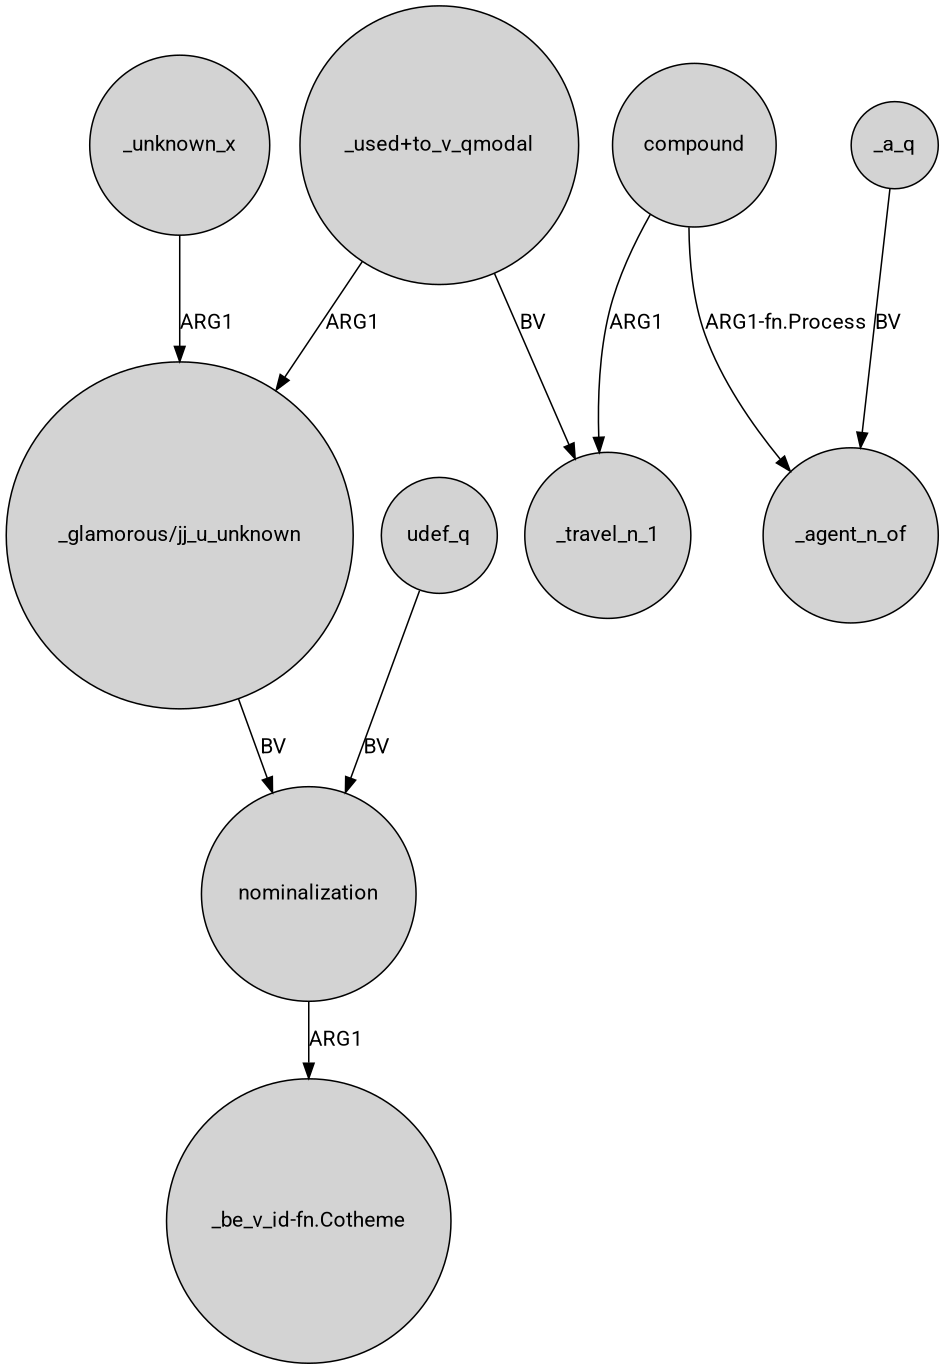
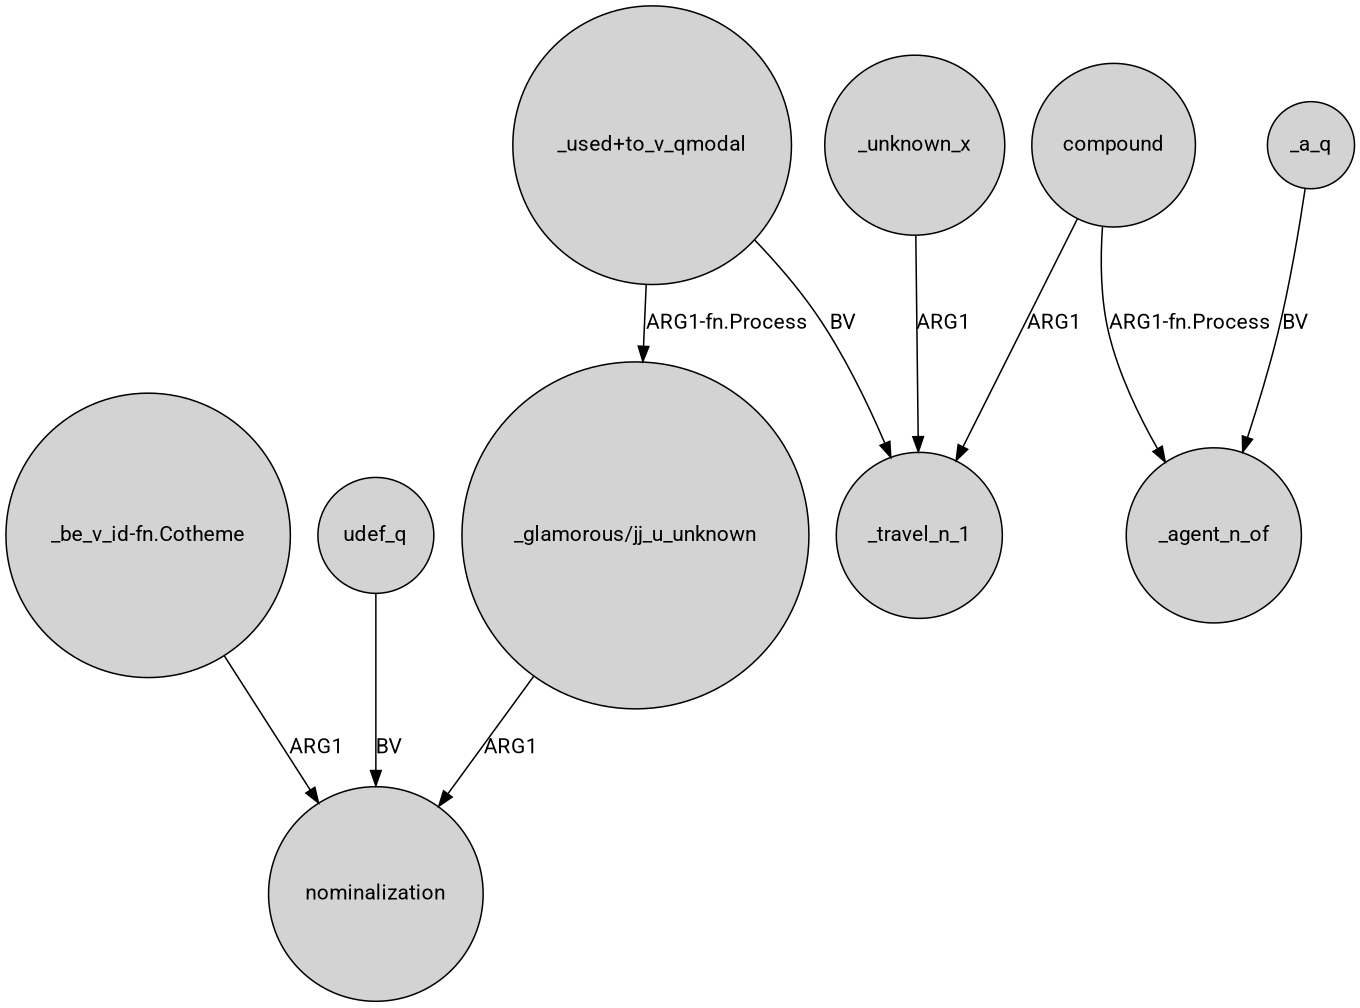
(180, 291) -> (917, 336)
(353, 323) -> (727, 323)
(274, 748) -> (511, 748)
(309, 1032) -> (267, 723)
